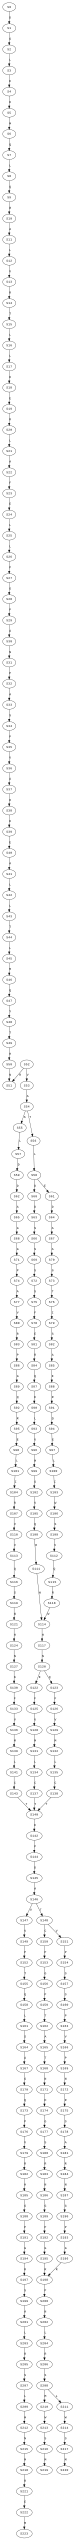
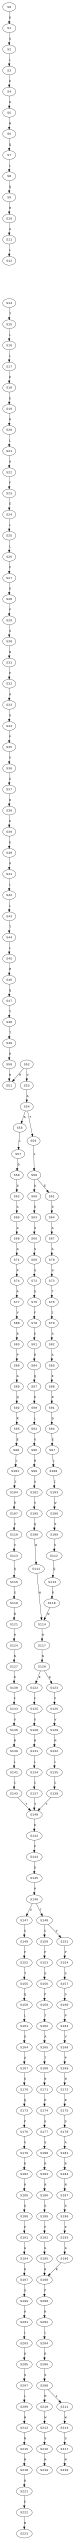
(9, 282) -> none
